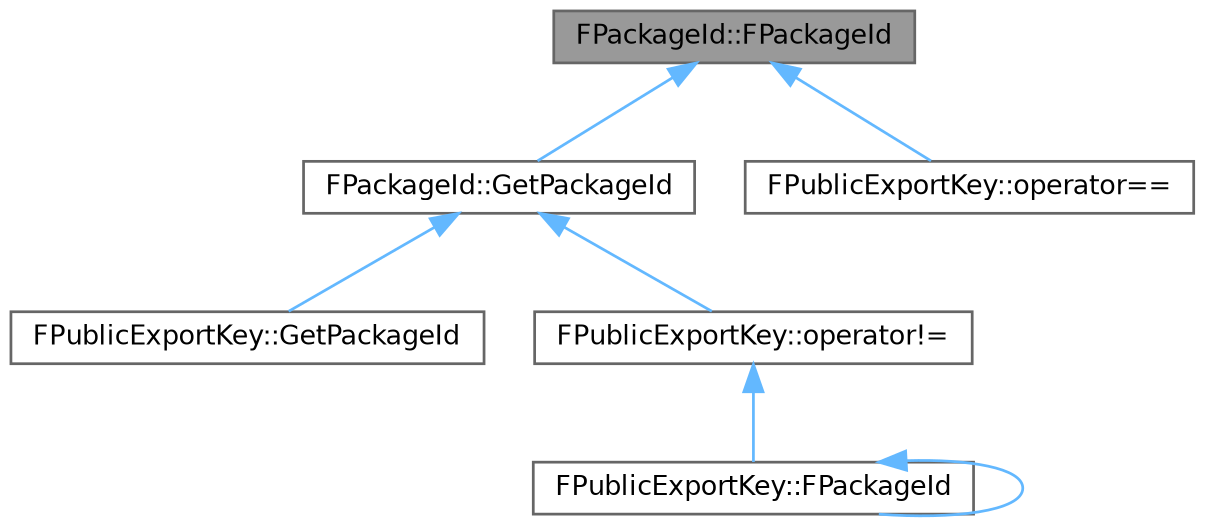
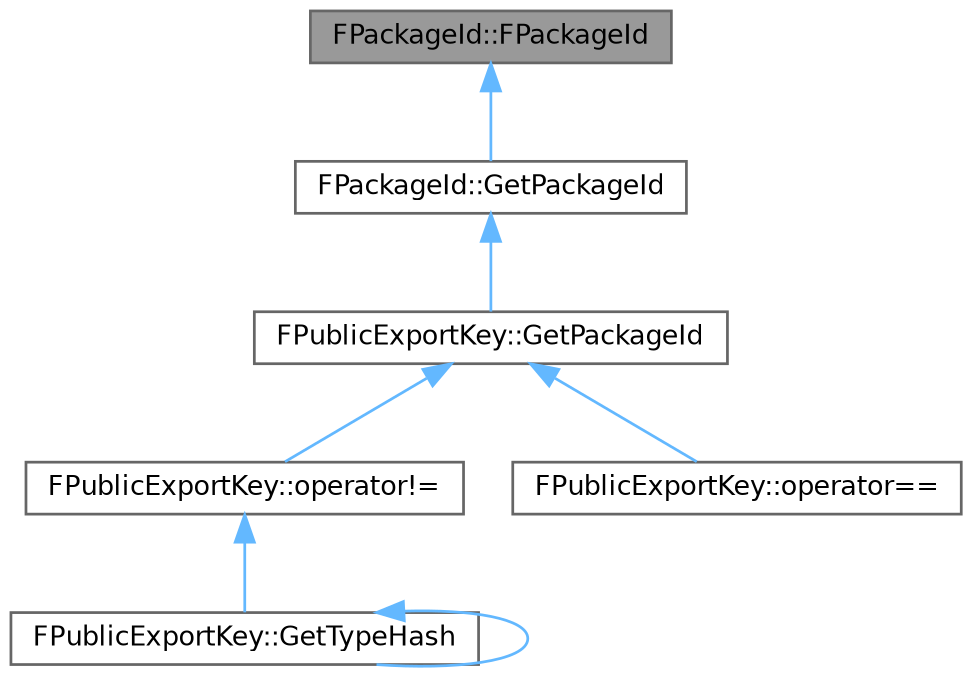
(863, 119) -> (626, 420)
(638, 269) -> (356, 420)
(753, 488) -> (245, 639)
